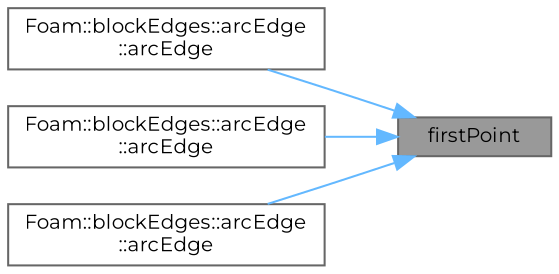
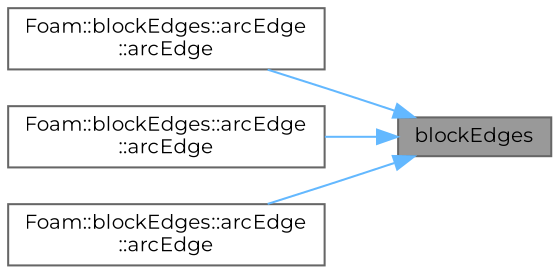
(475, 137) -> (475, 137)
